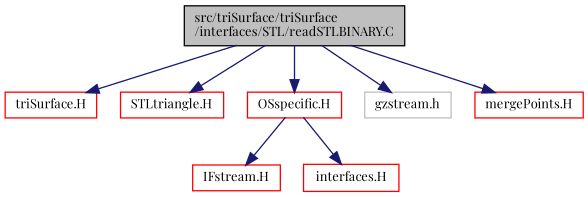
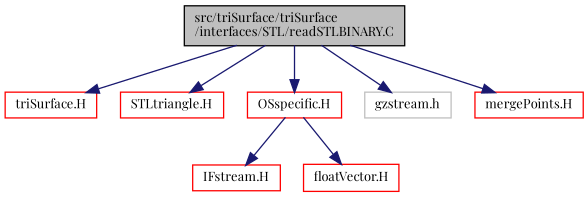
(351, 178) -> (351, 178)
